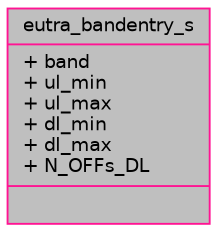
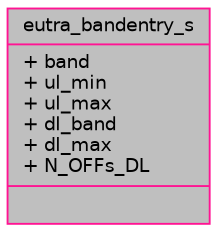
(65, 125) -> (70, 125)
